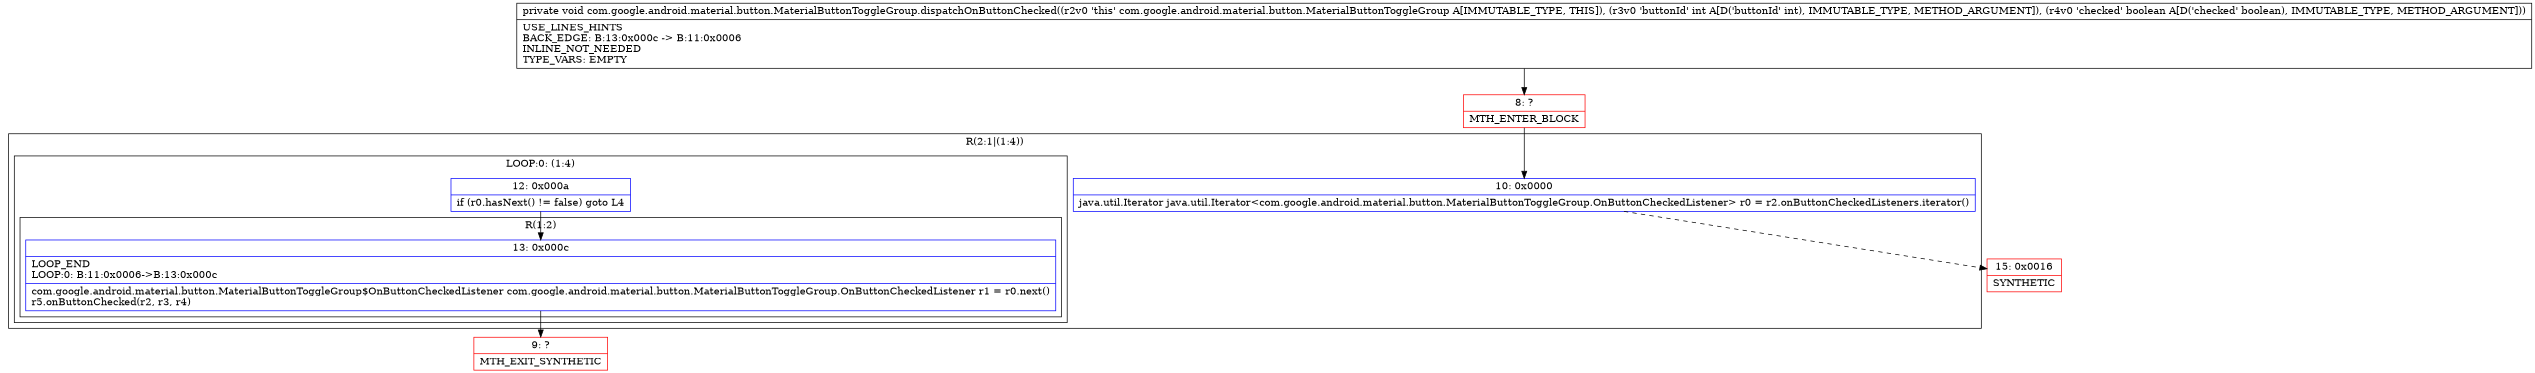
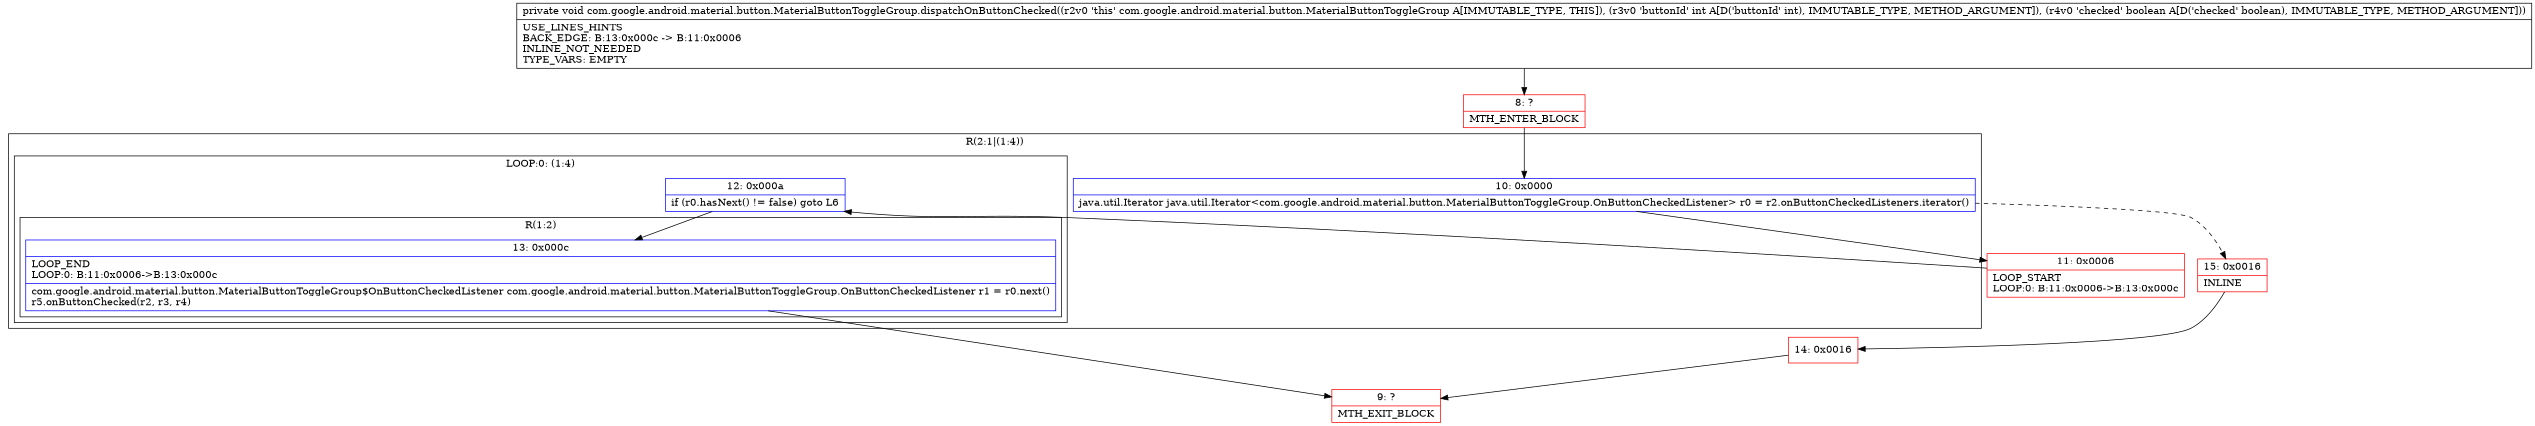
(541, 203) -> (755, 203)
none -> (2086, 275)
(2024, 283) -> (2223, 283)
none -> (1823, 350)
(541, 362) -> (1386, 414)
